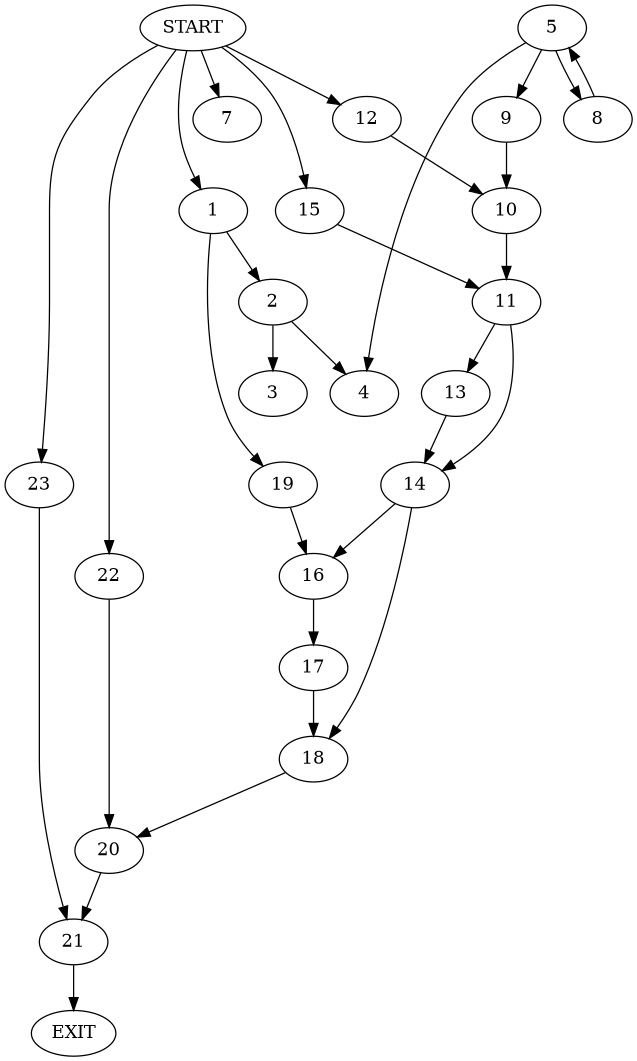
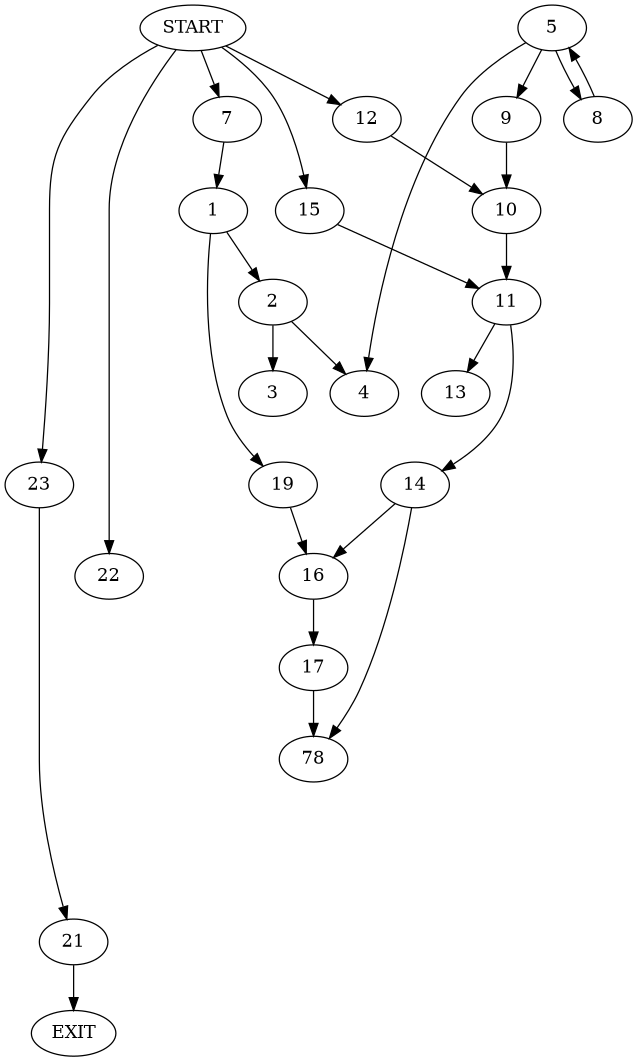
(179, 115) -> (221, 158)
(438, 433) -> none
(314, 759) -> (314, 759)
(109, 851) -> none
